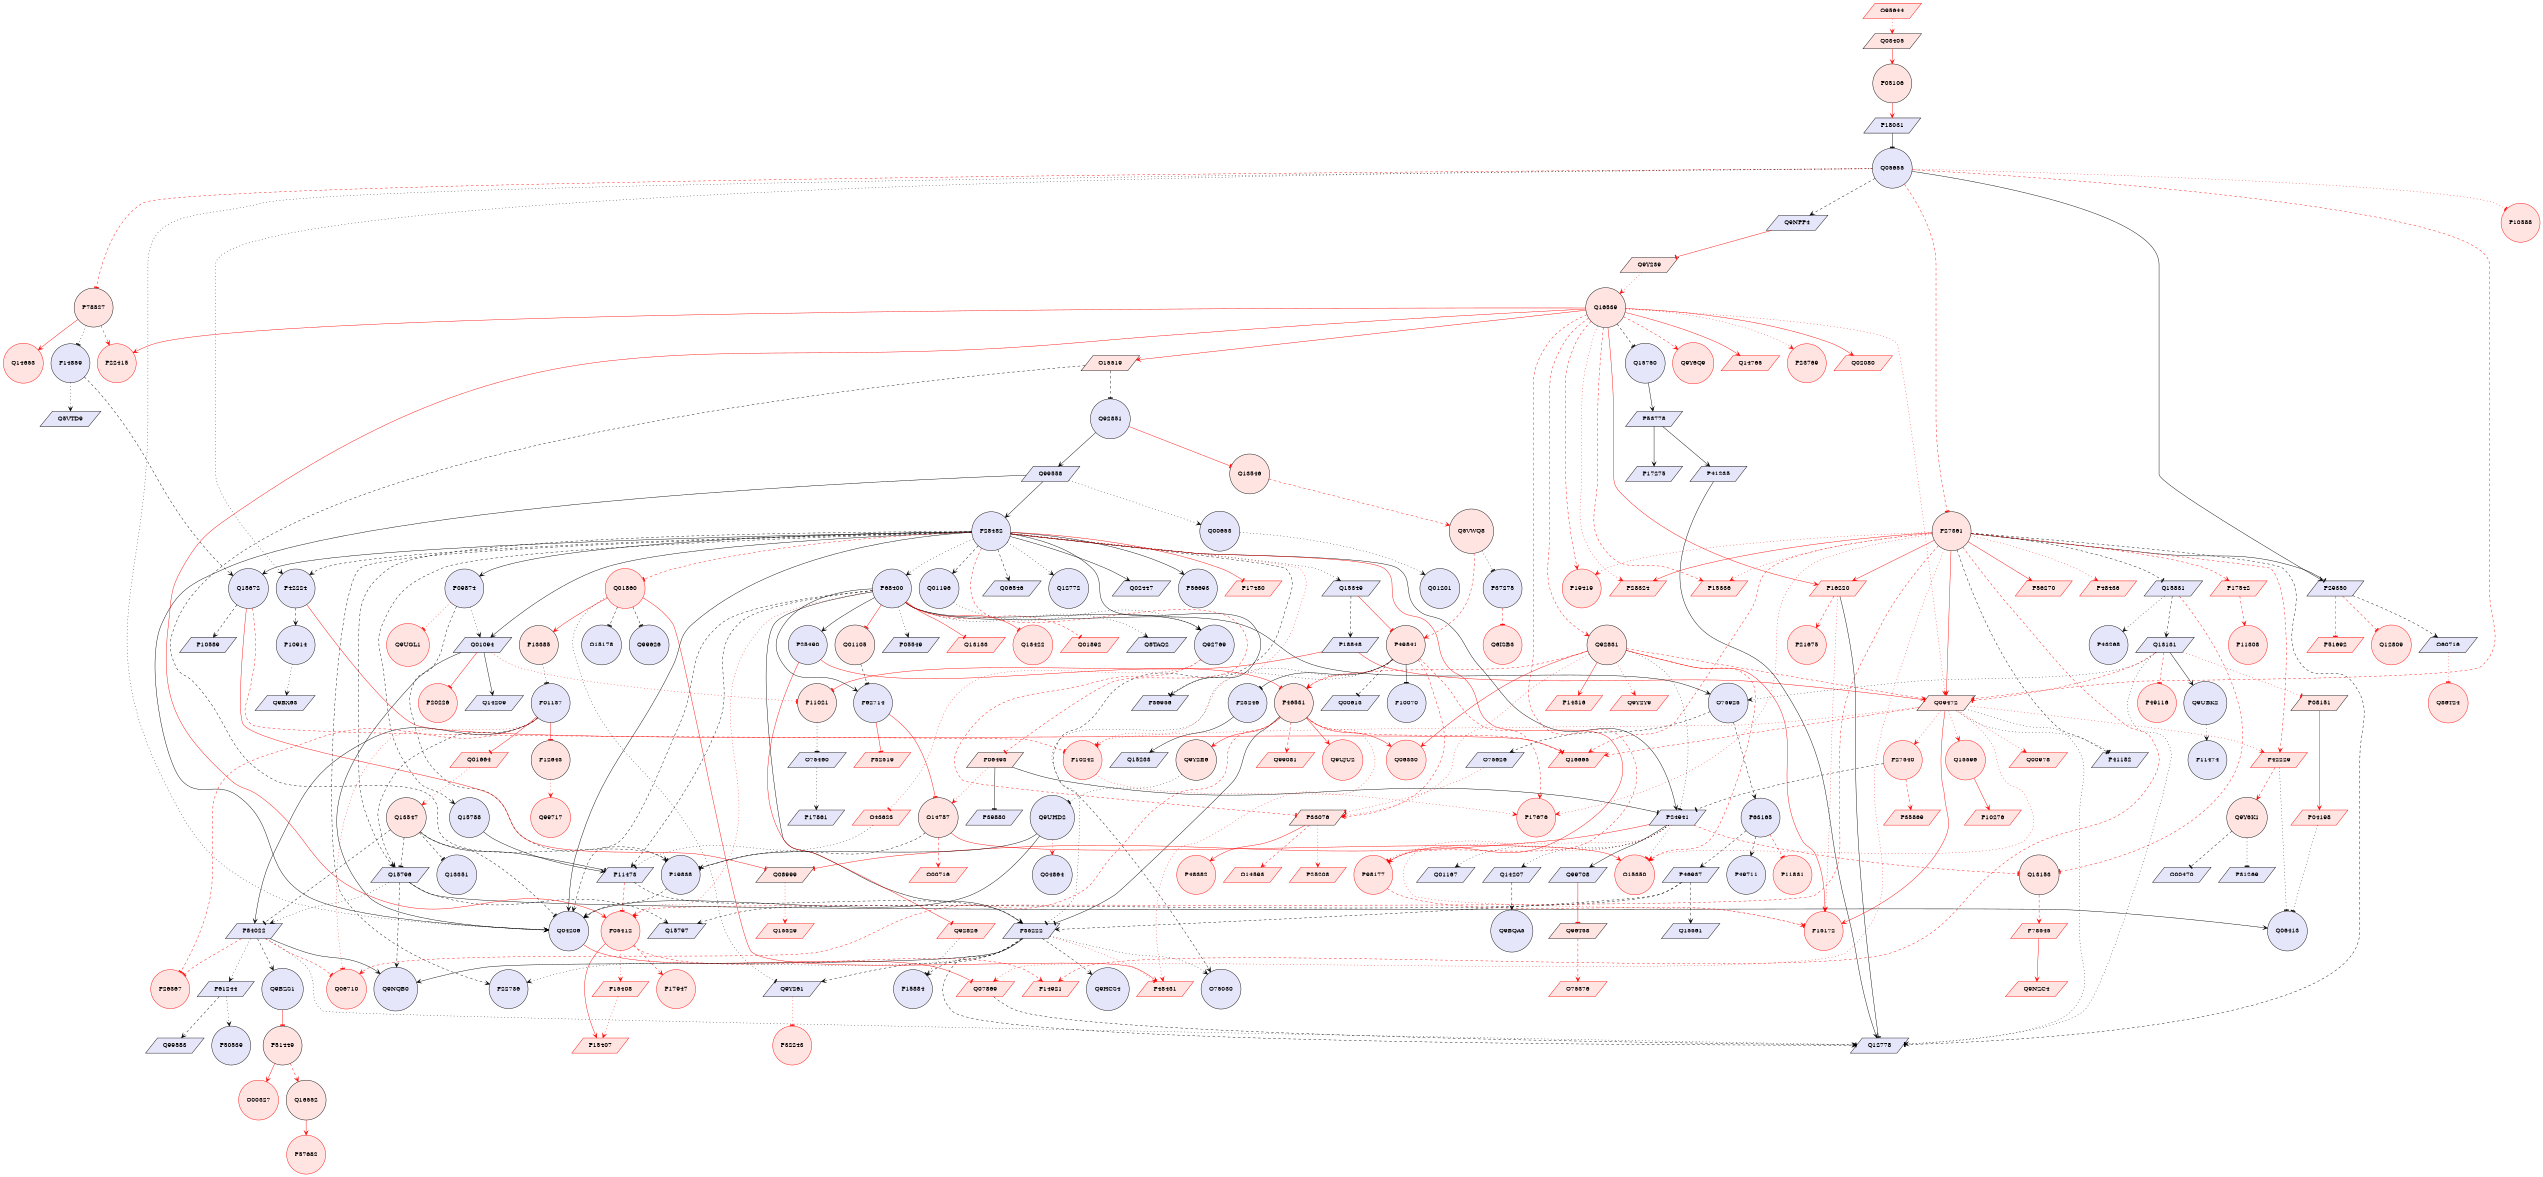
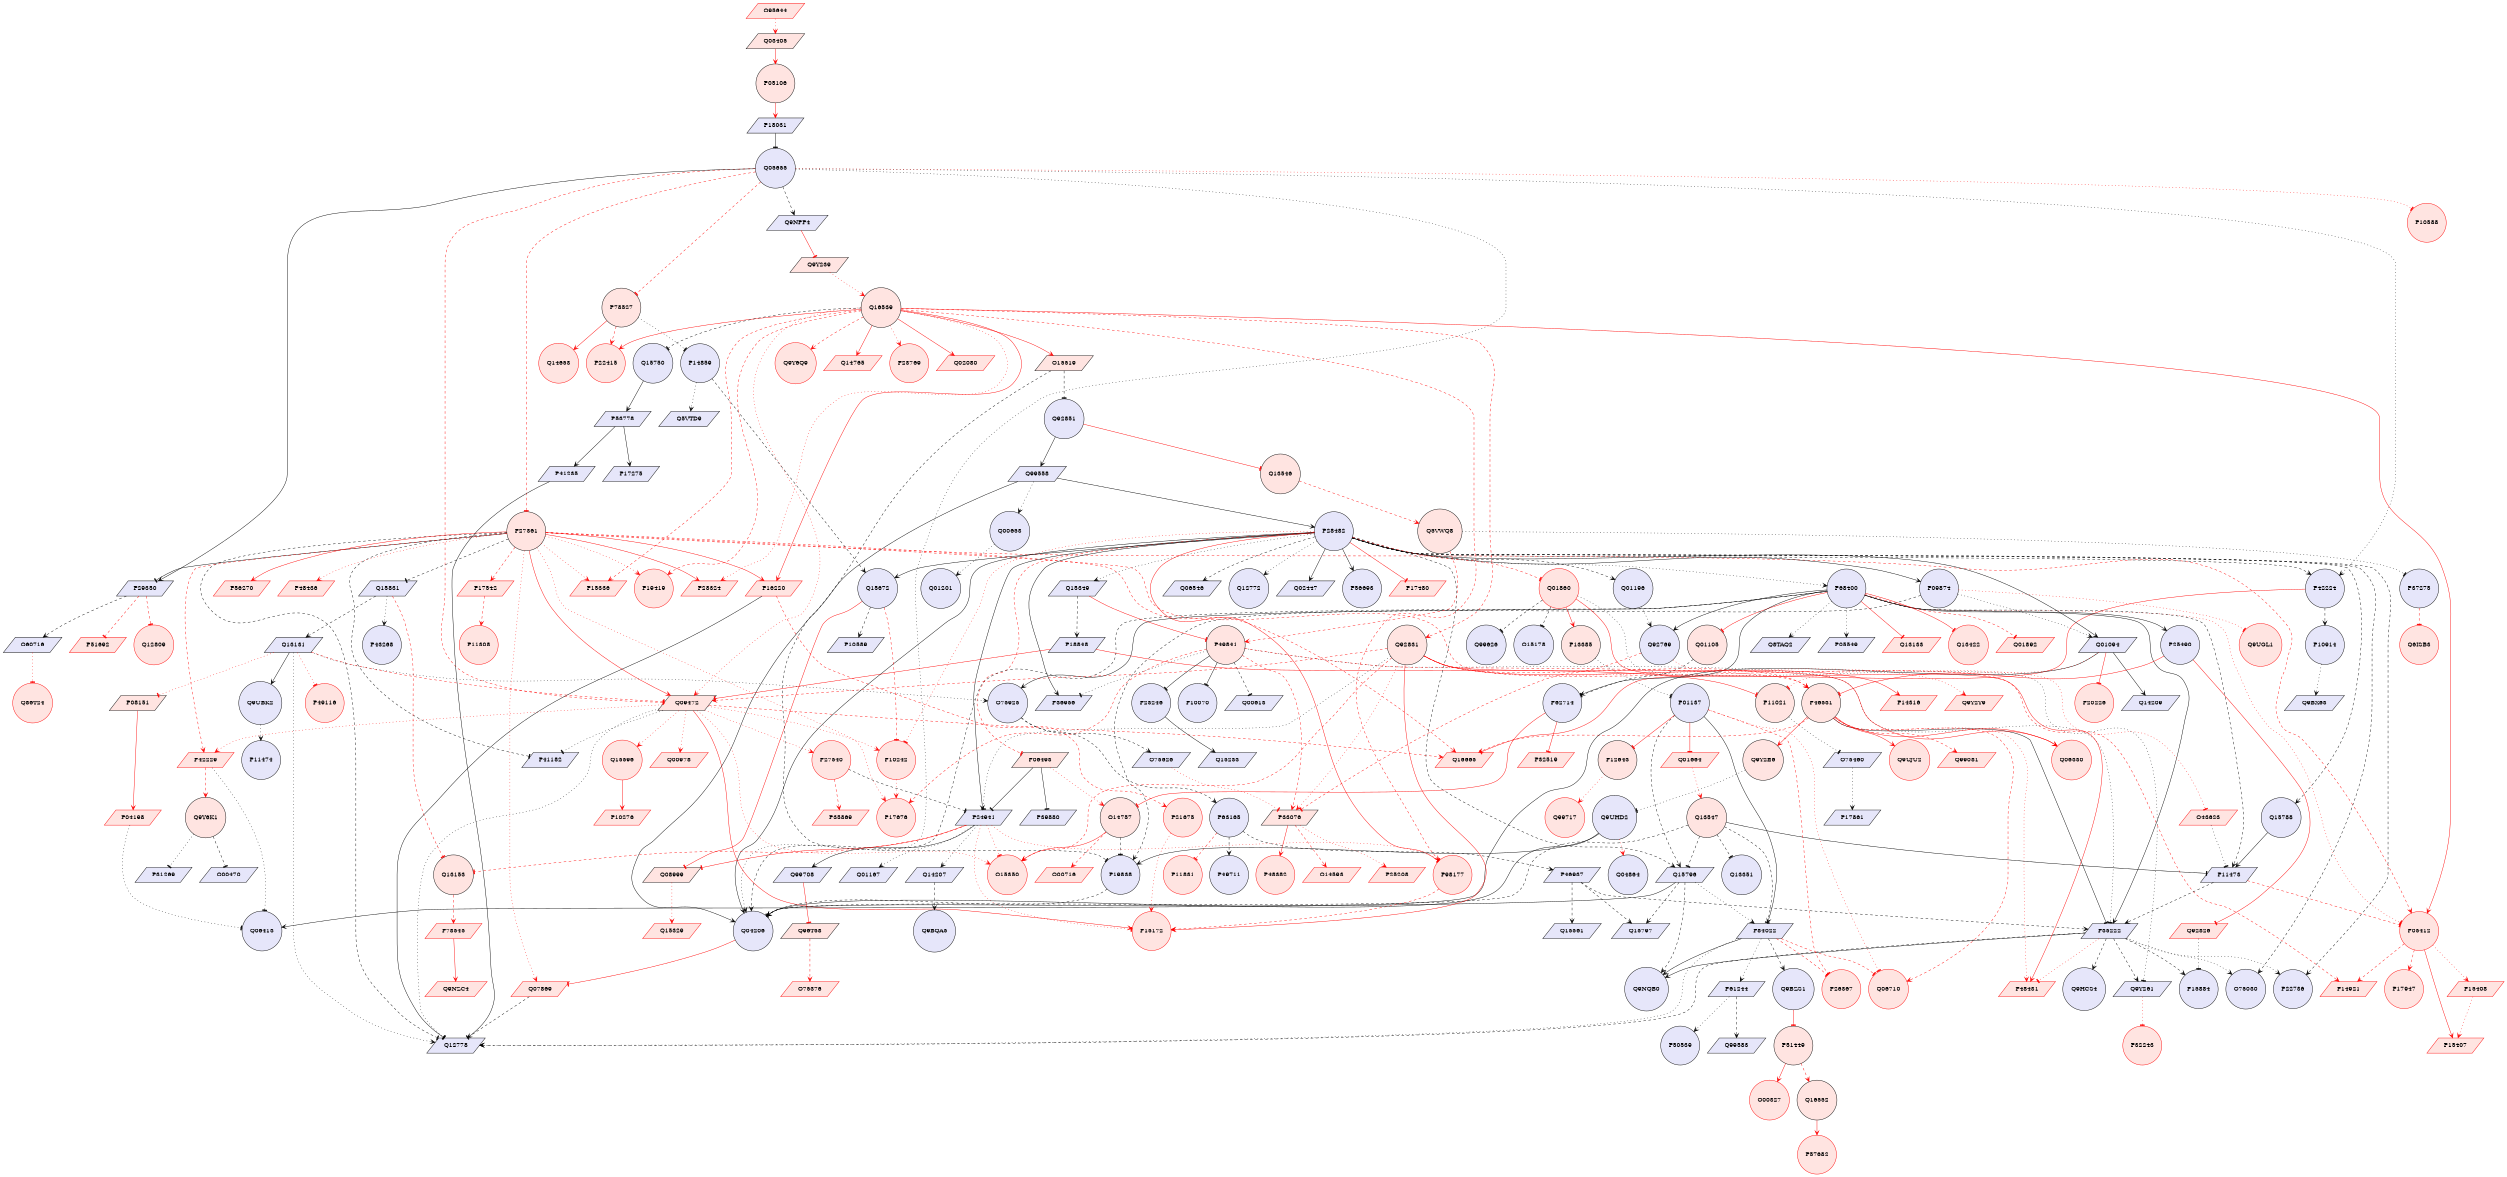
(2162, 667) -> (306, 668)
(1831, 752) -> (1156, 869)
